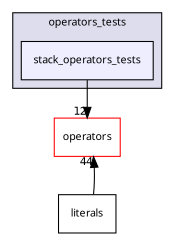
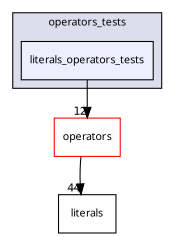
(87, 61) -> (87, 61)
(94, 181) -> (80, 170)
